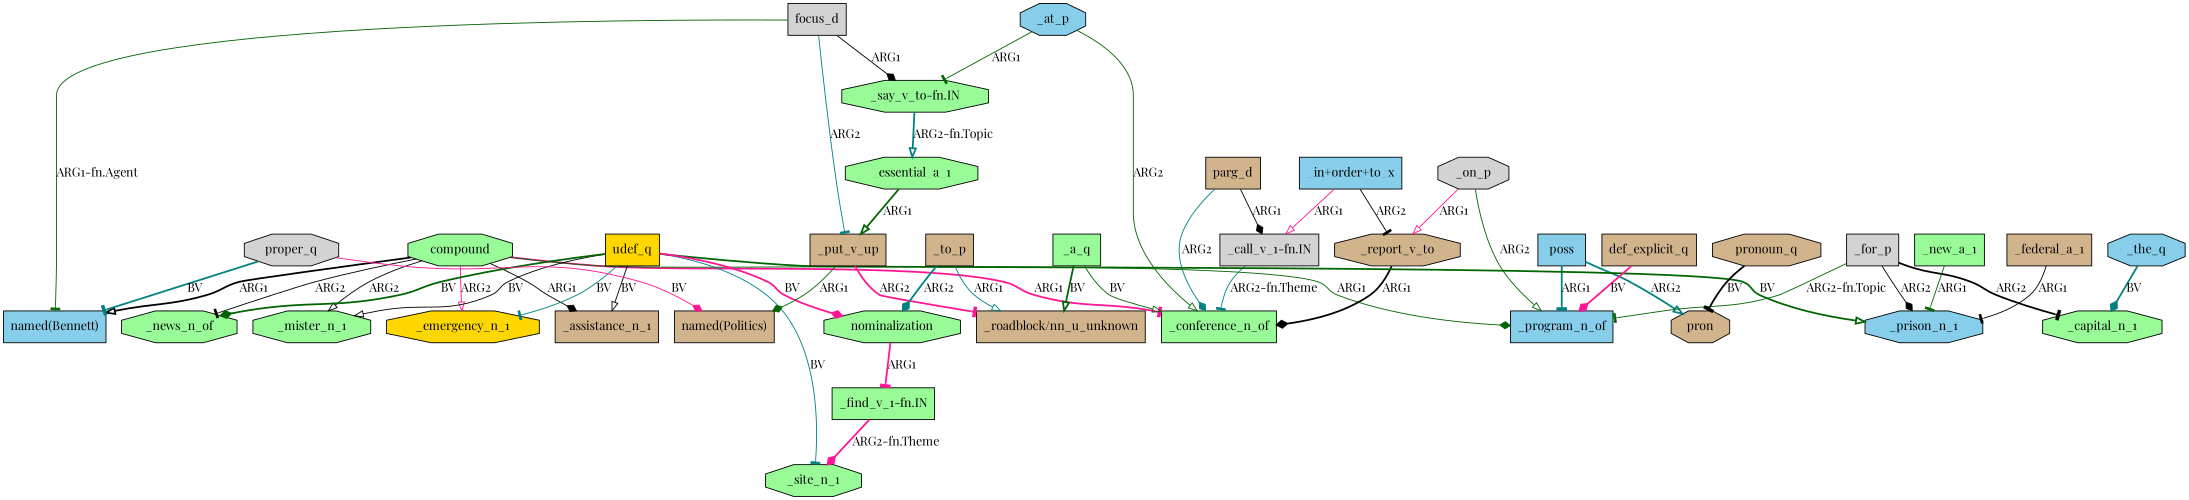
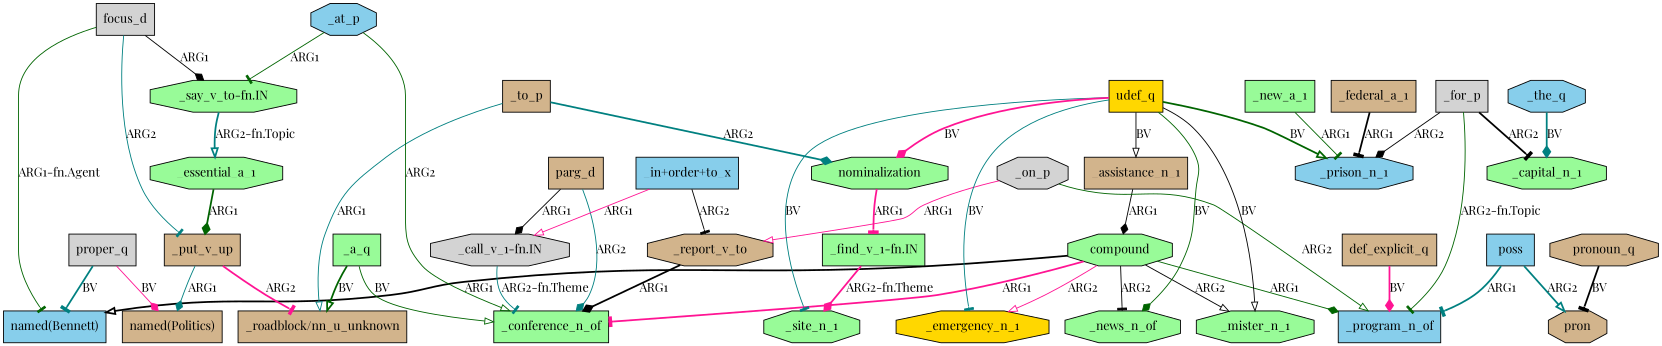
(883, 208) -> (210, 206)
(292, 250) -> (102, 250)
(1269, 250) -> (500, 250)
(529, 283) -> (1129, 206)
(419, 289) -> (1195, 207)
(811, 289) -> (188, 283)
(2025, 299) -> (1364, 132)
